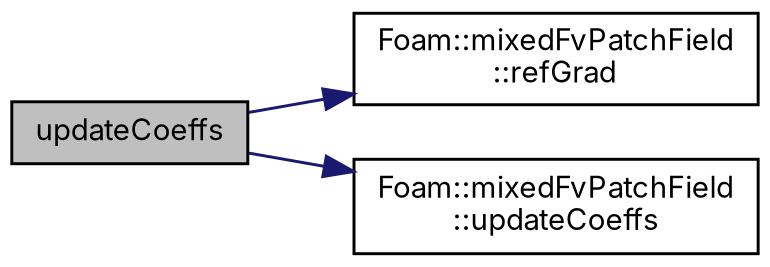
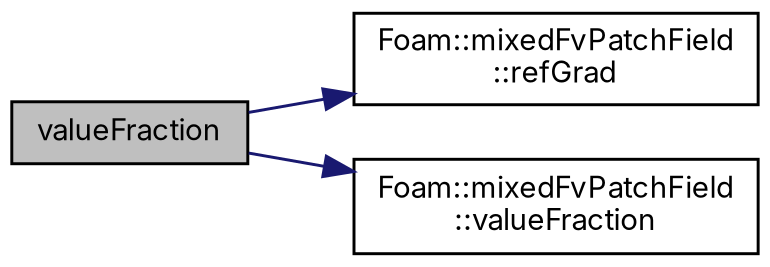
(130, 133) -> (130, 133)
(556, 206) -> (556, 206)
